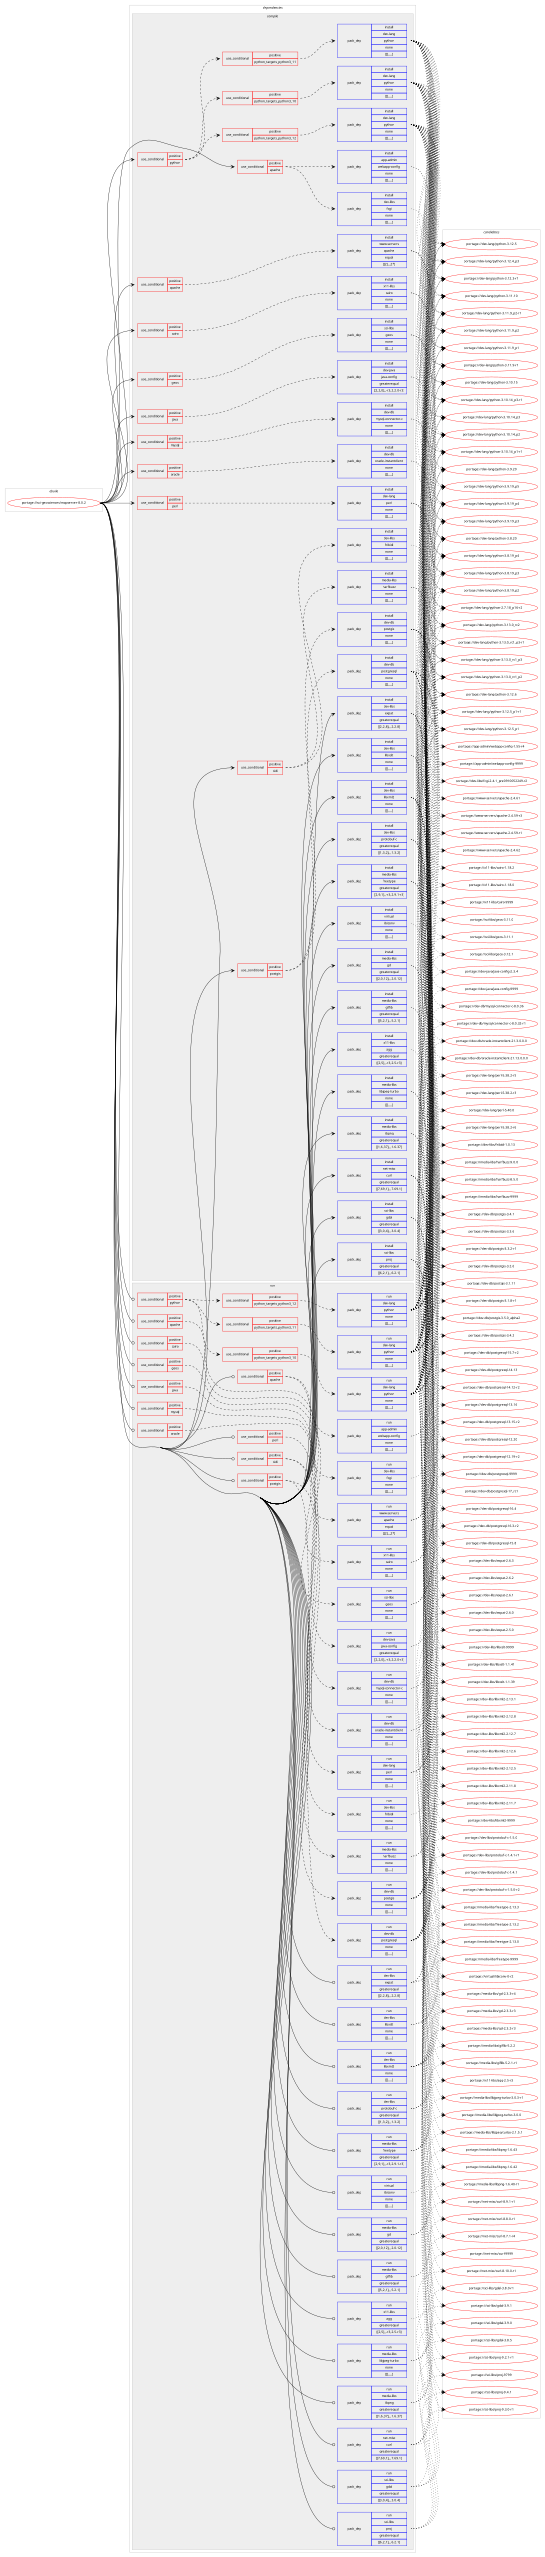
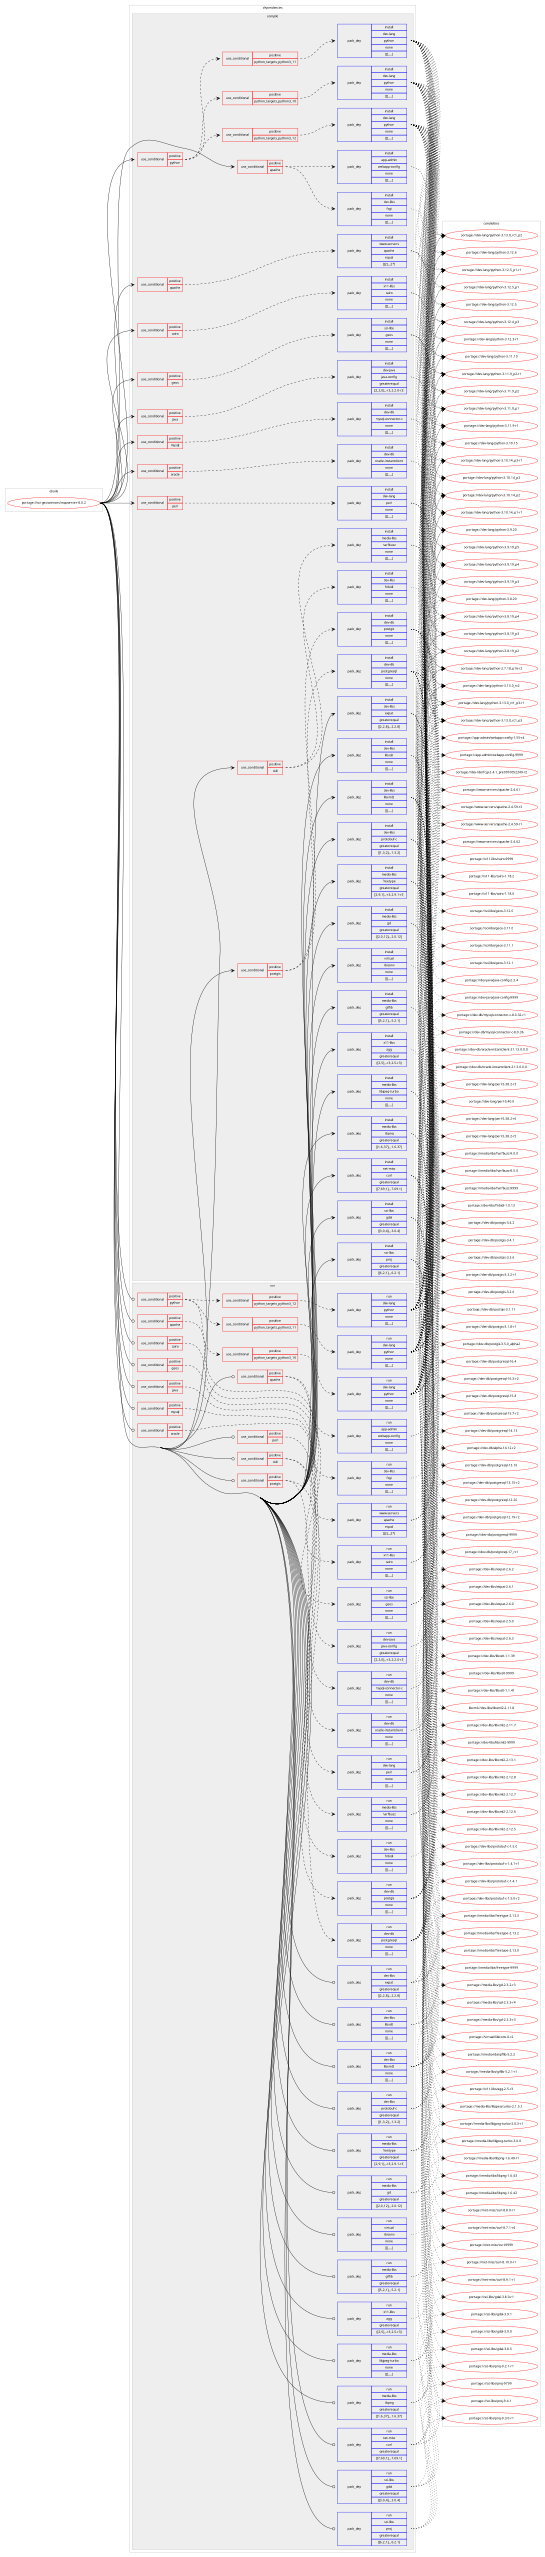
none -> (492, 911)
(492, 1388) -> (492, 1448)
(492, 1786) -> (492, 1708)
